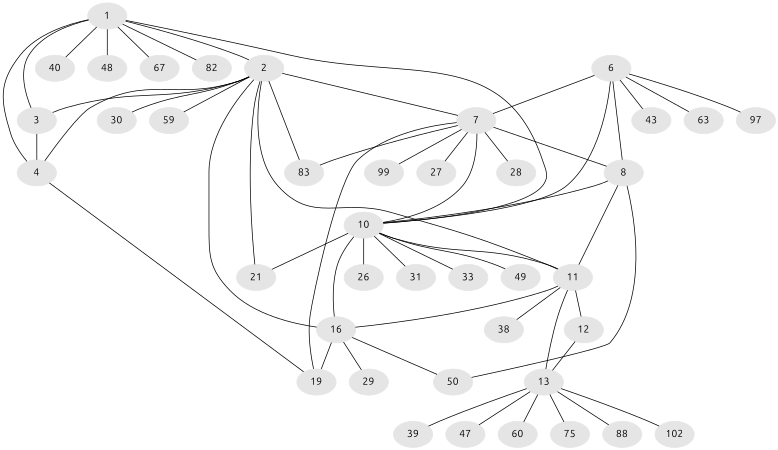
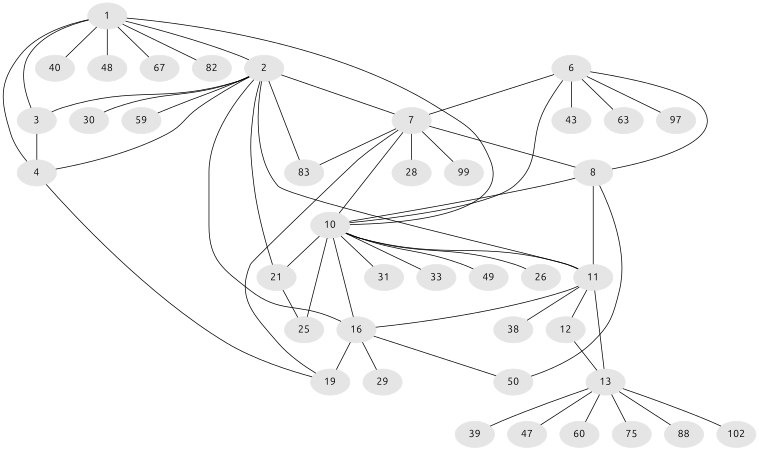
(436, 173) -> none
none -> (304, 330)
